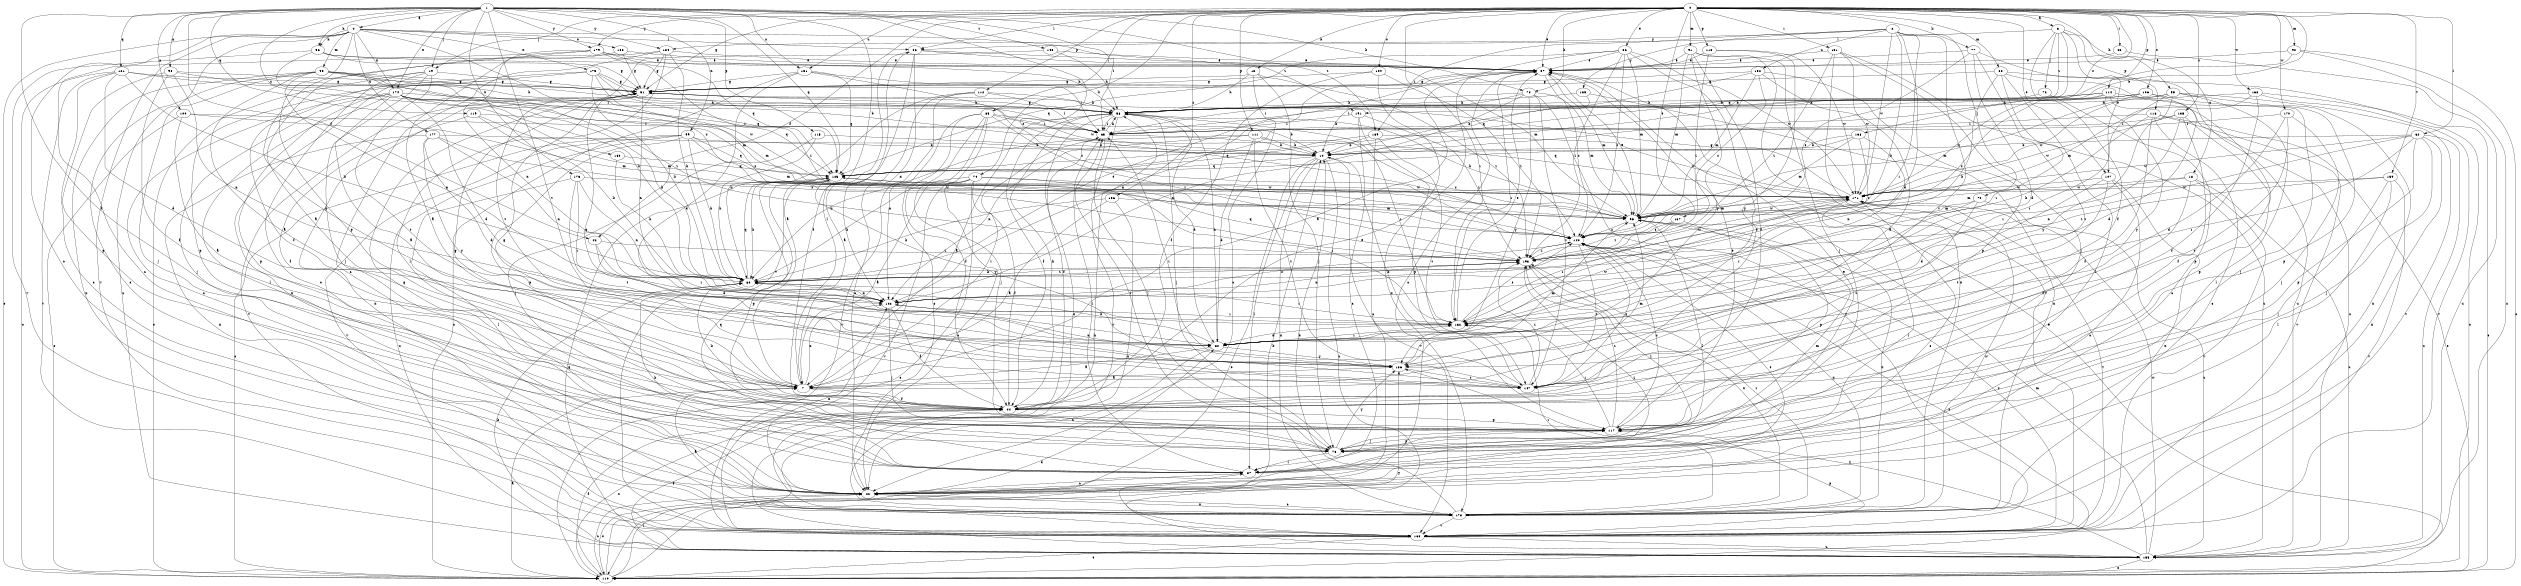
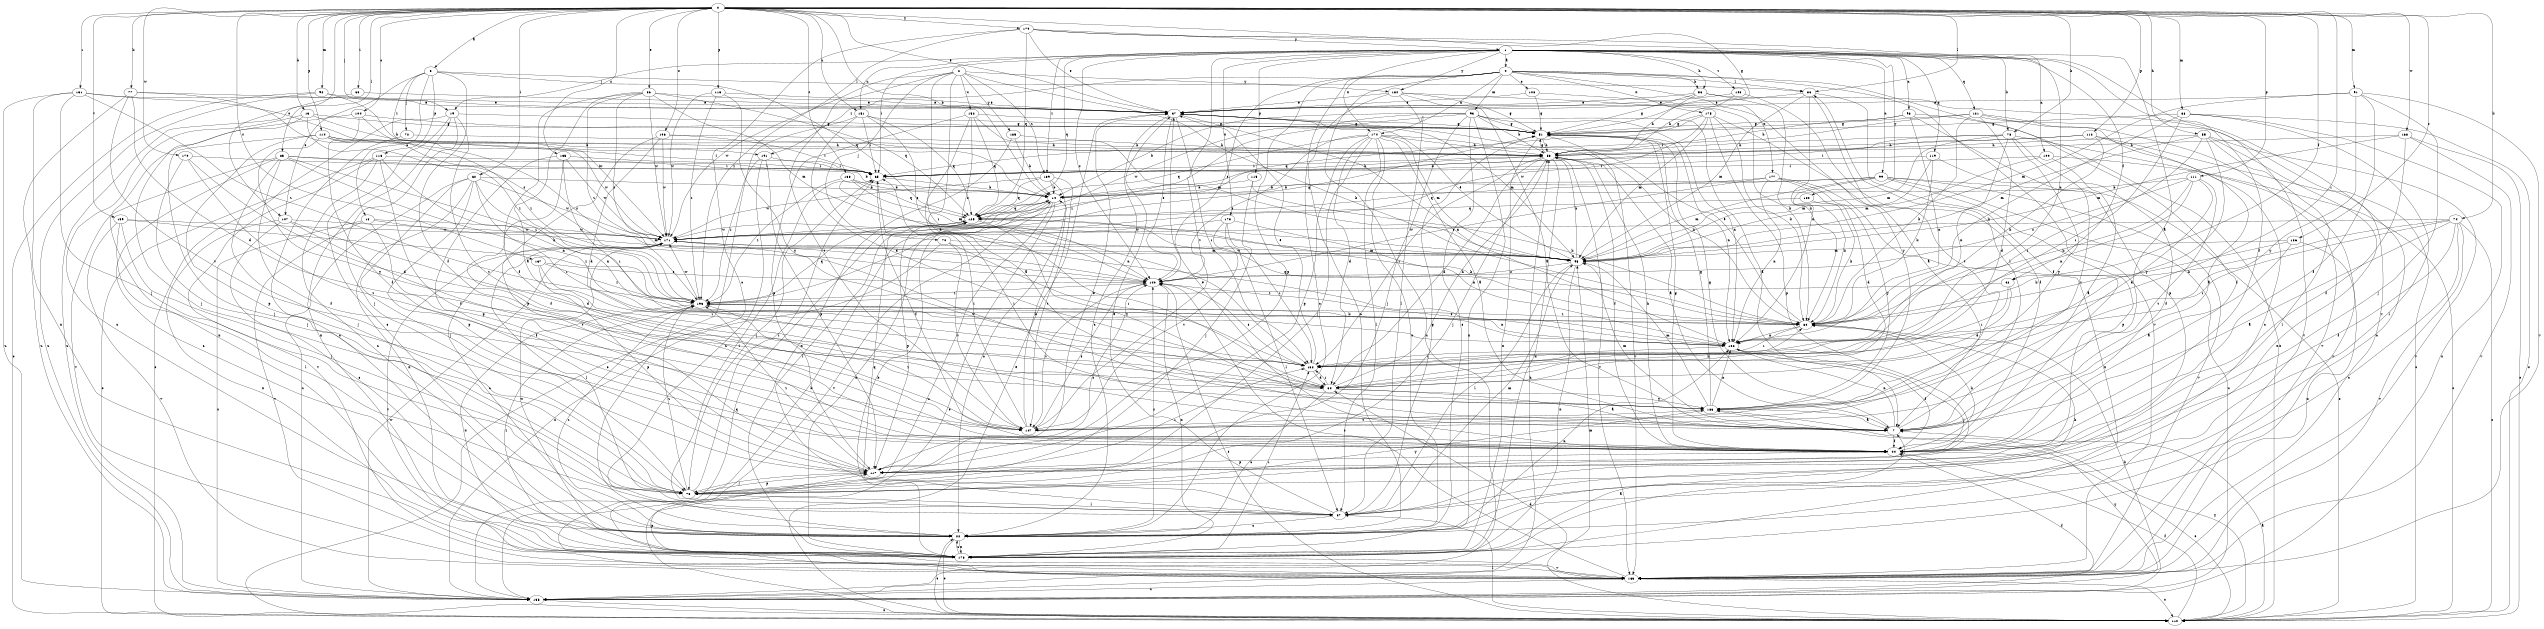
(541, 28) -> (1265, 39)
